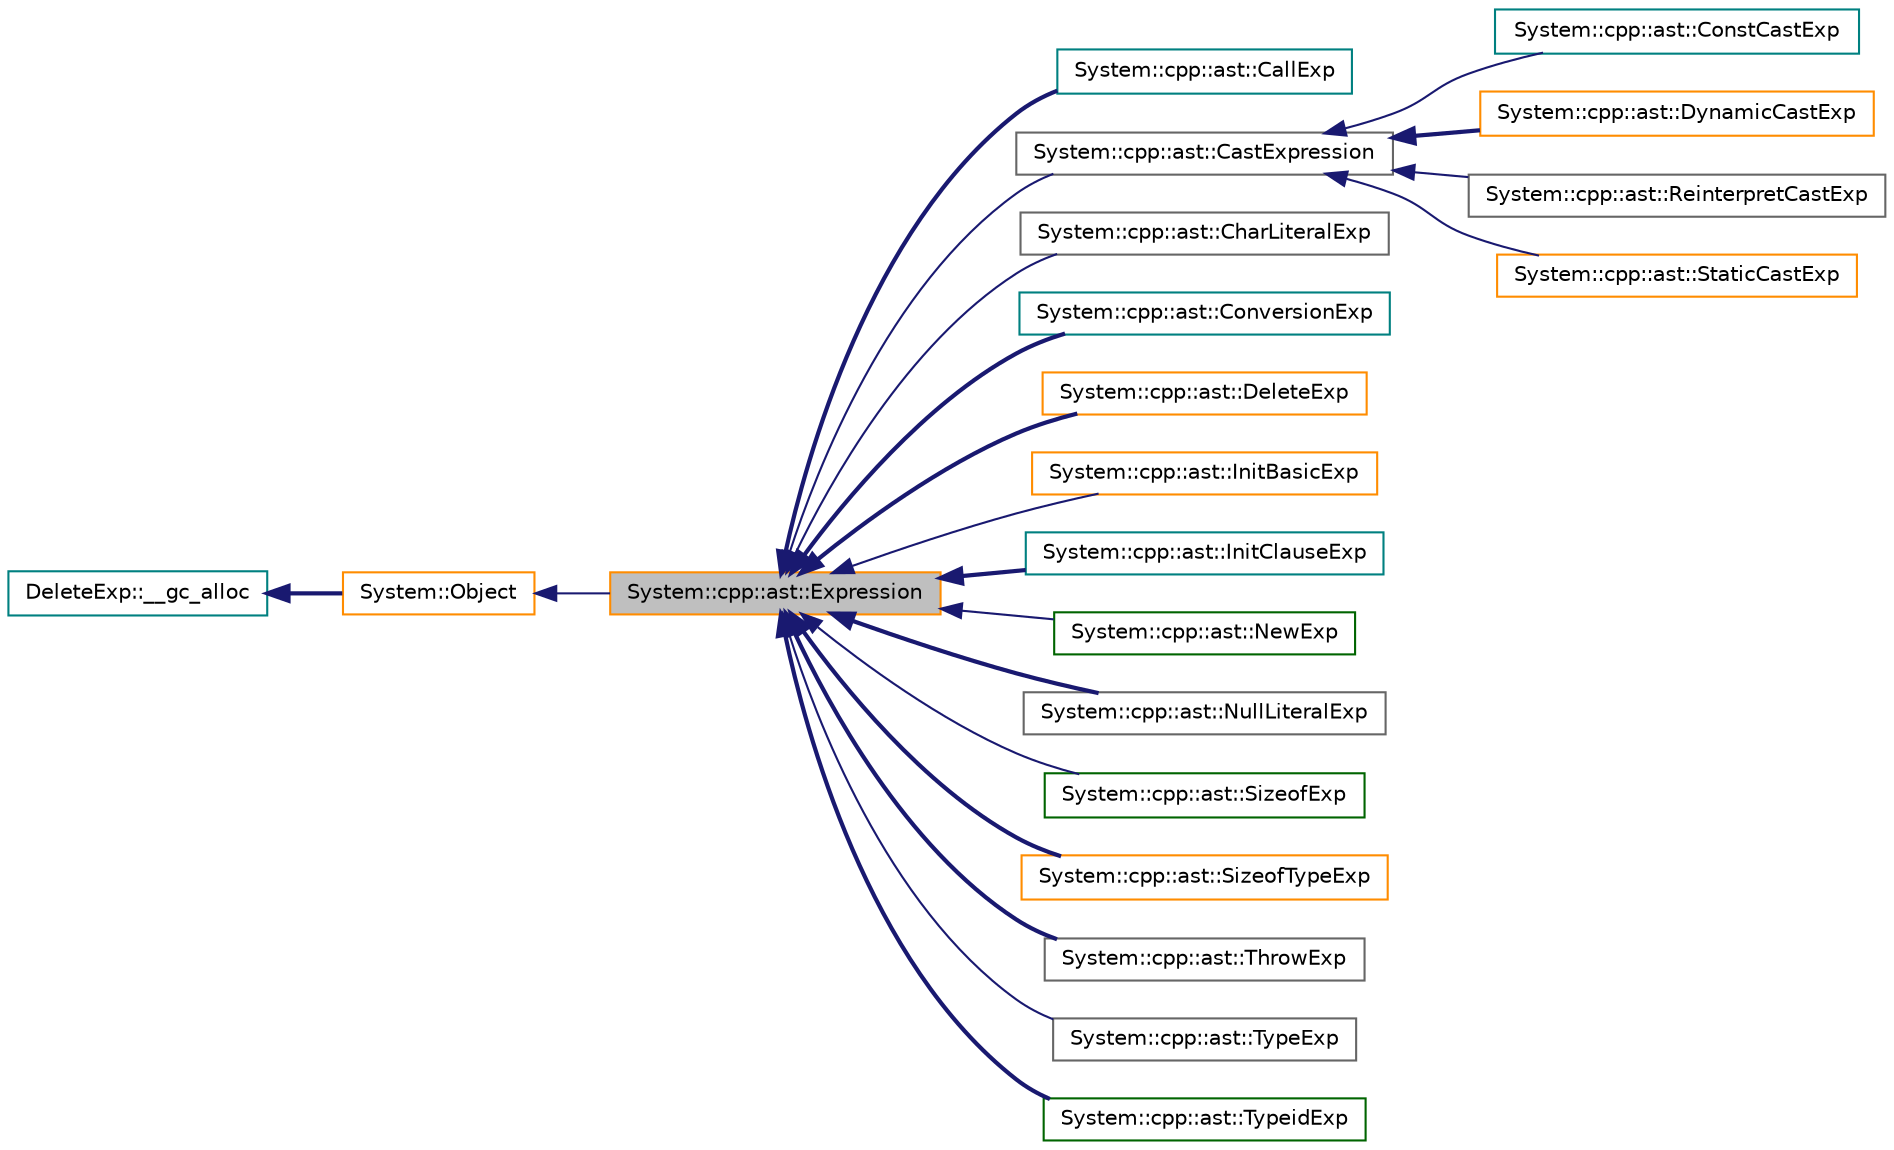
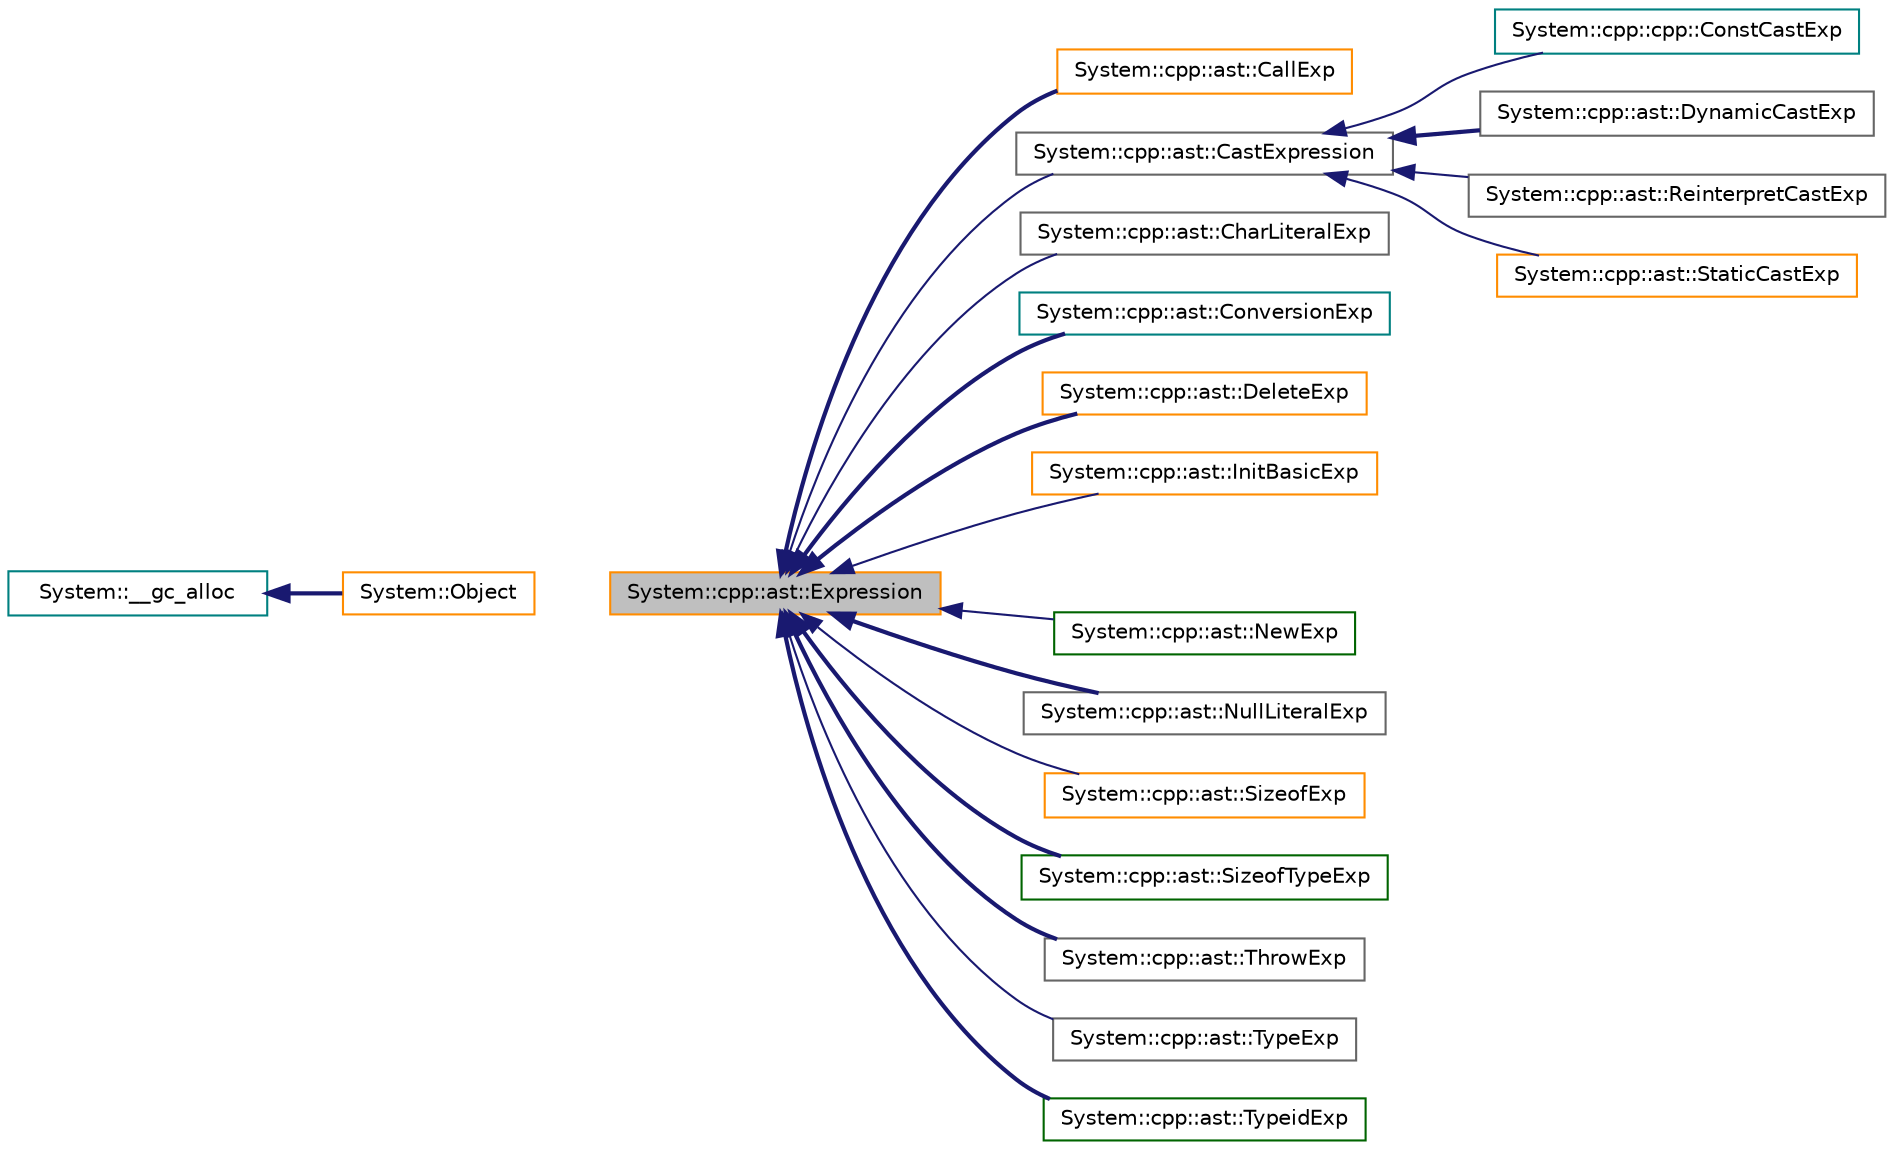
(1677, 32) -> (1677, 32)
(1205, 72) -> (1205, 72)
(1677, 114) -> (1677, 114)
(1205, 553) -> none
(138, 593) -> (138, 593)
(583, 593) -> none
(1205, 795) -> (1205, 795)
(1205, 877) -> (1205, 877)
